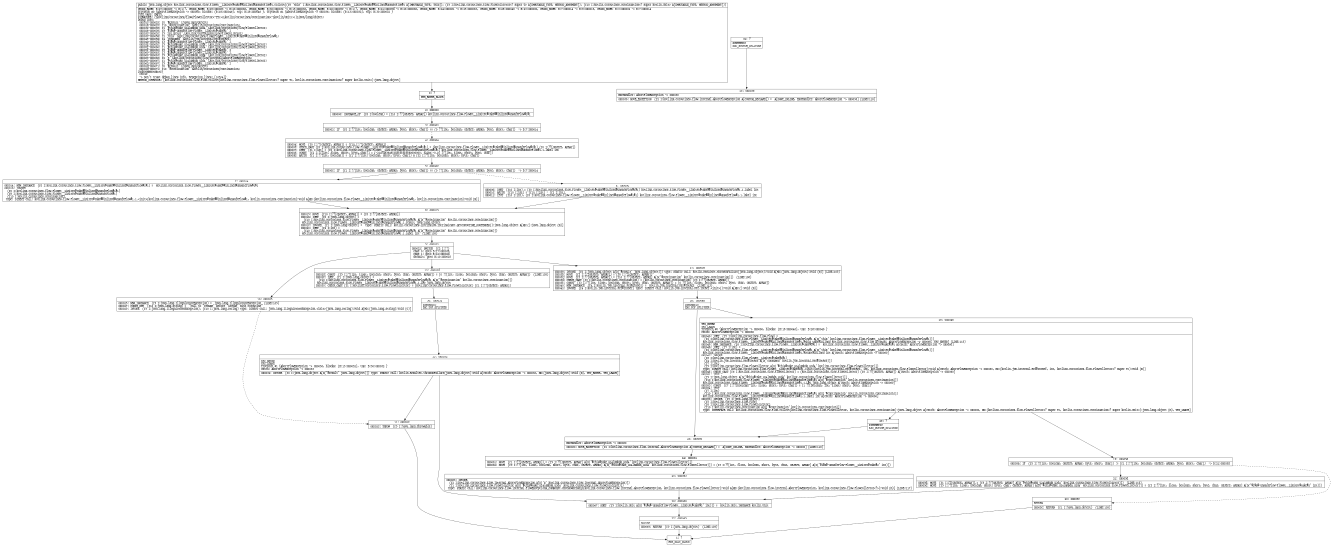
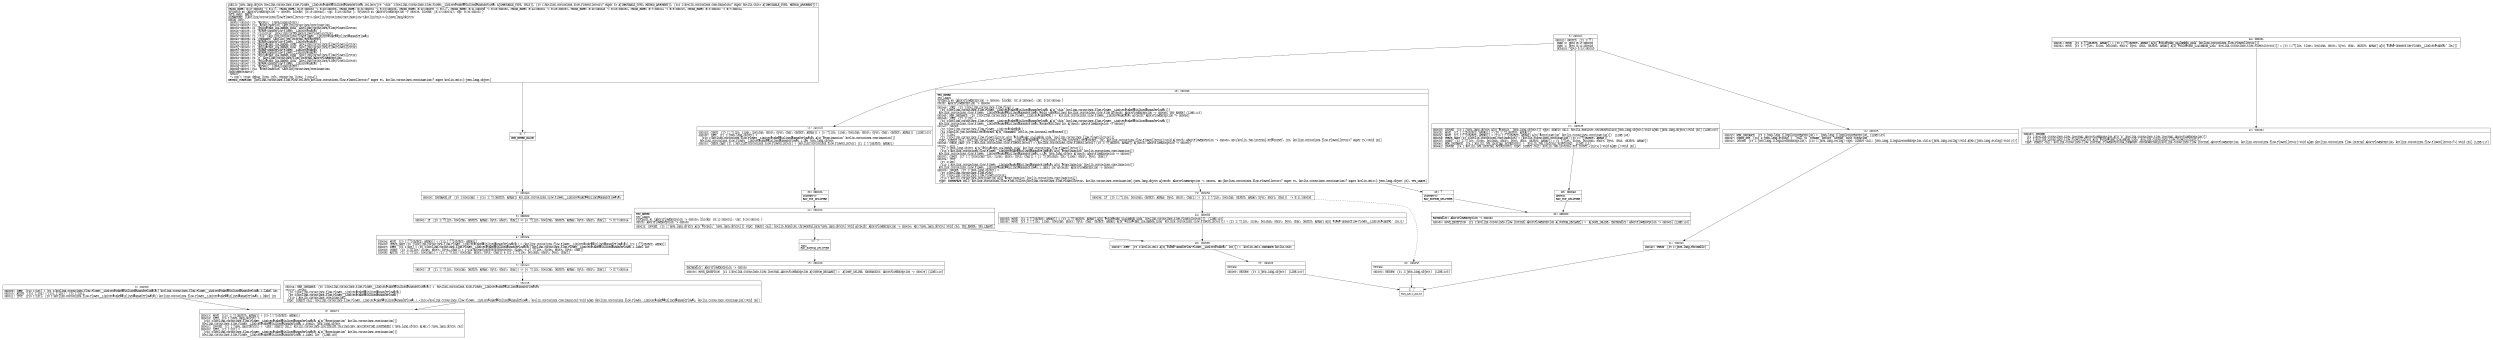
(739, 43) -> (804, 246)
(747, 68) -> (815, 255)
(514, 178) -> none
(432, 238) -> none
(692, 305) -> (1561, 196)
(731, 313) -> none
(419, 397) -> (815, 233)
(259, 413) -> (1772, 192)
(692, 452) -> none
(679, 494) -> none
